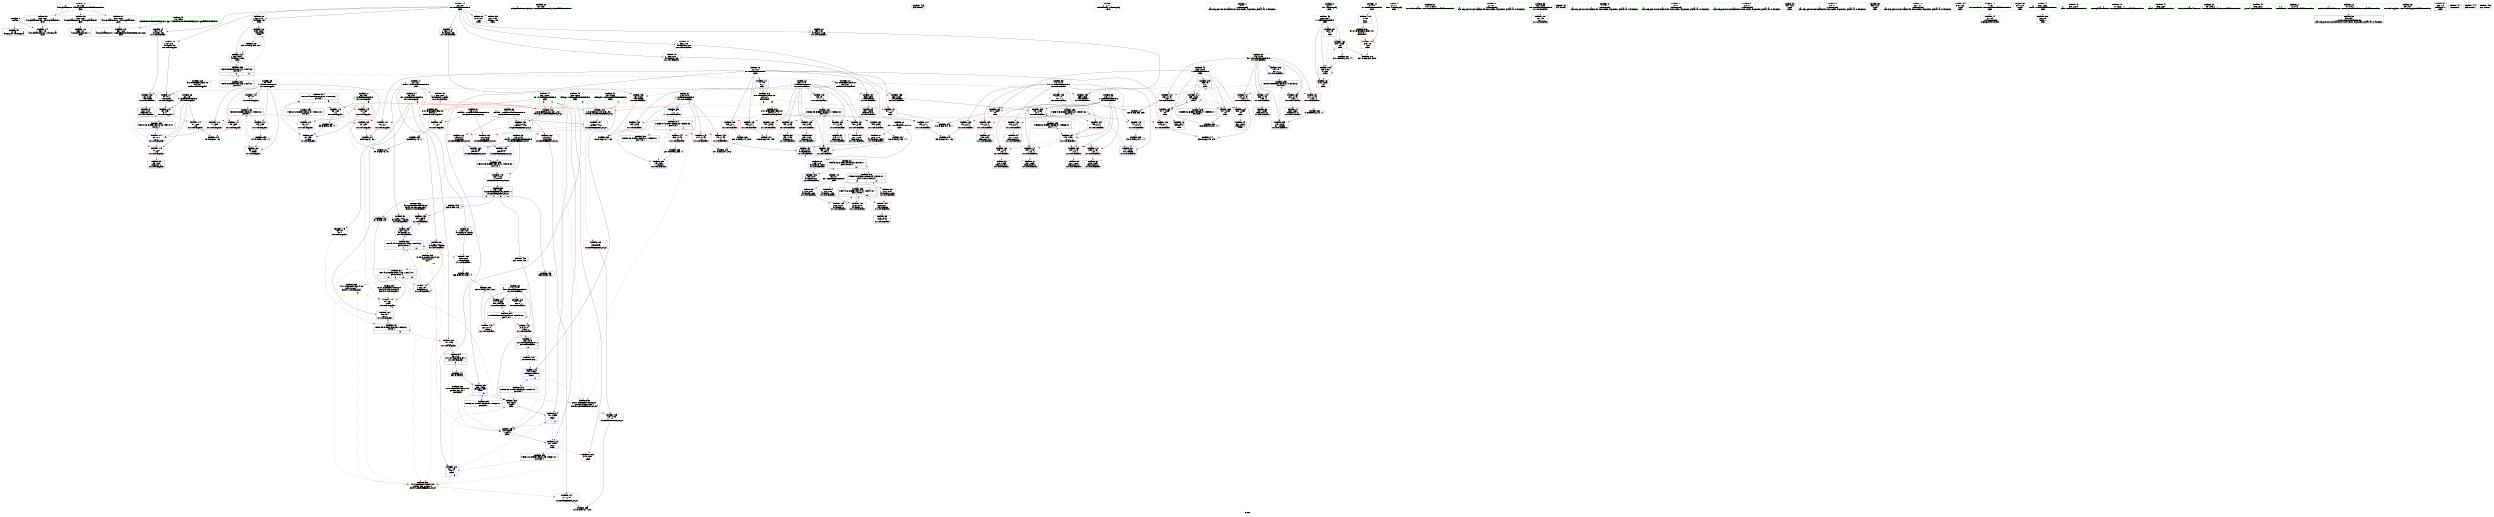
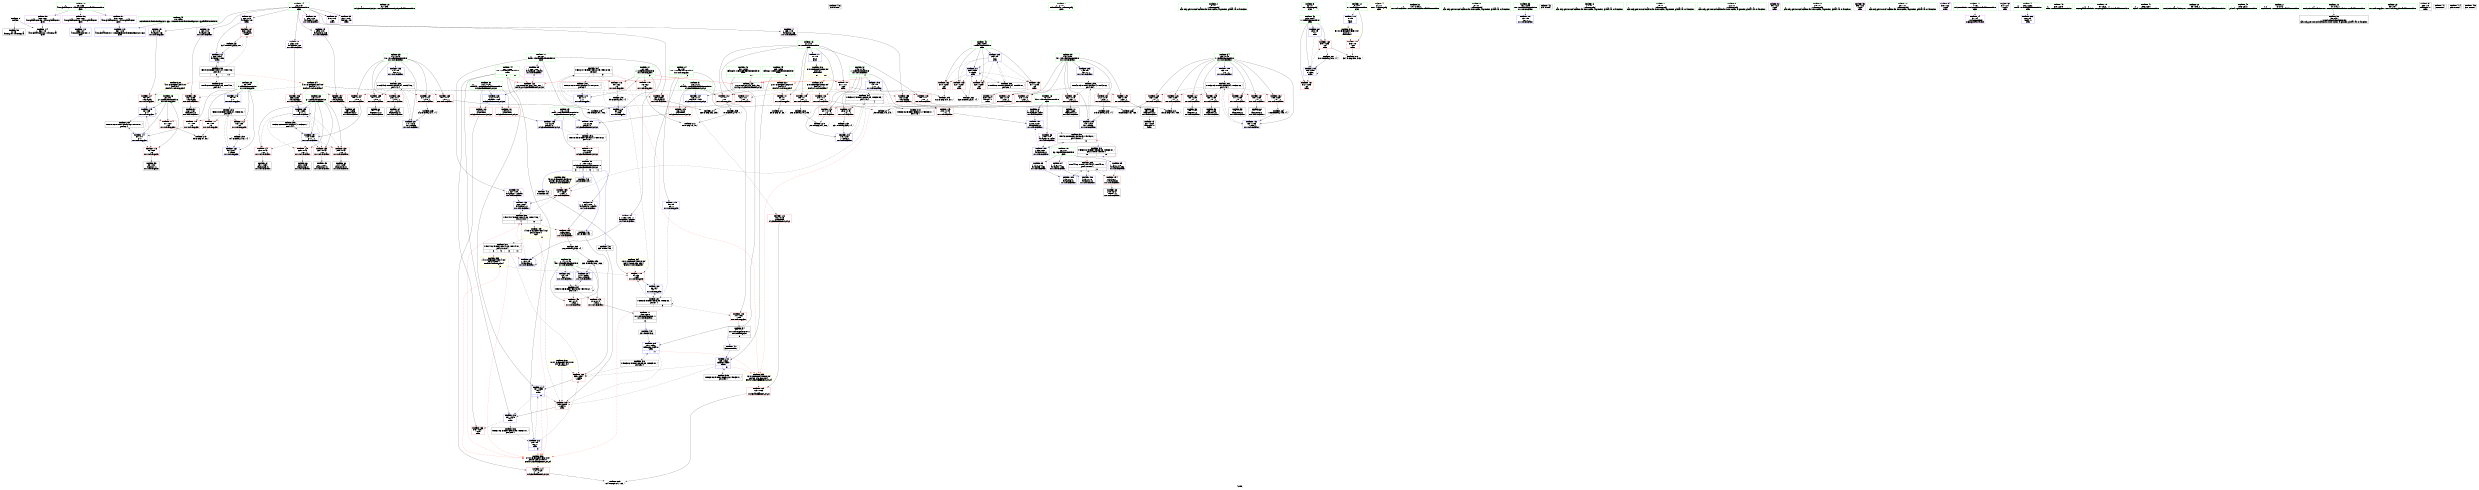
(1240, 118) -> (1149, 118)
(364, 125) -> none
